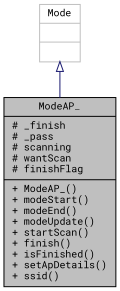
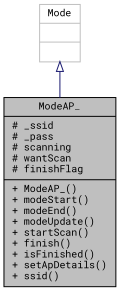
(39, 126) -> (33, 126)
